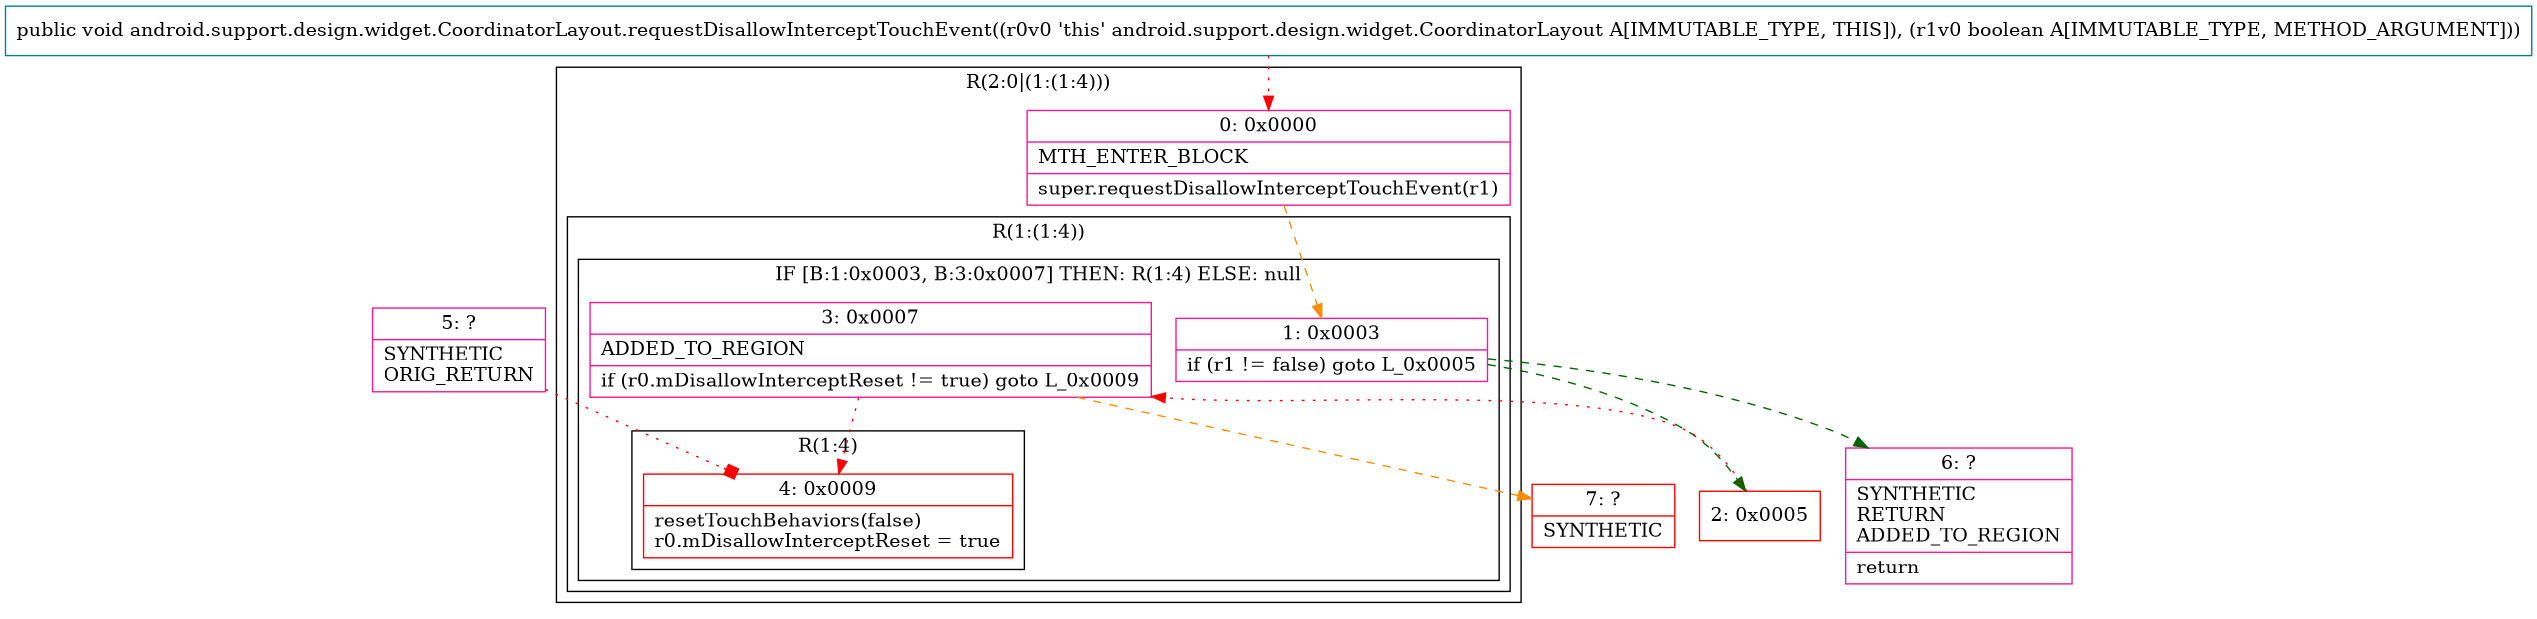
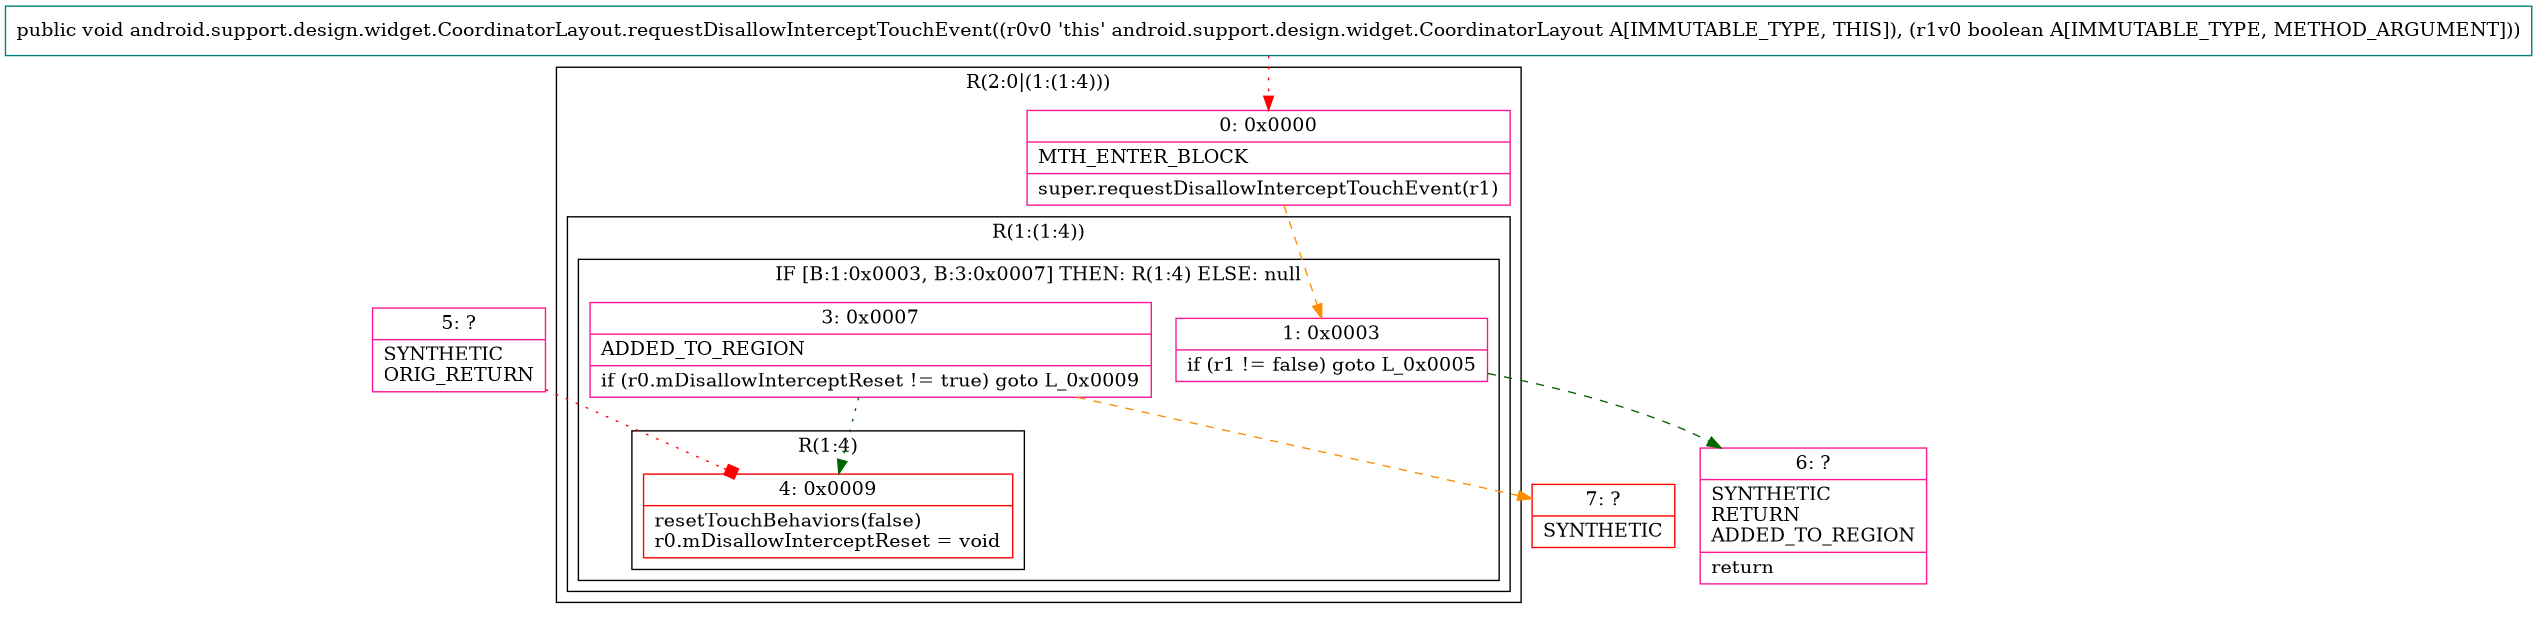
(852, 423) -> (852, 423)
(1760, 516) -> none
(828, 541) -> (828, 541)
